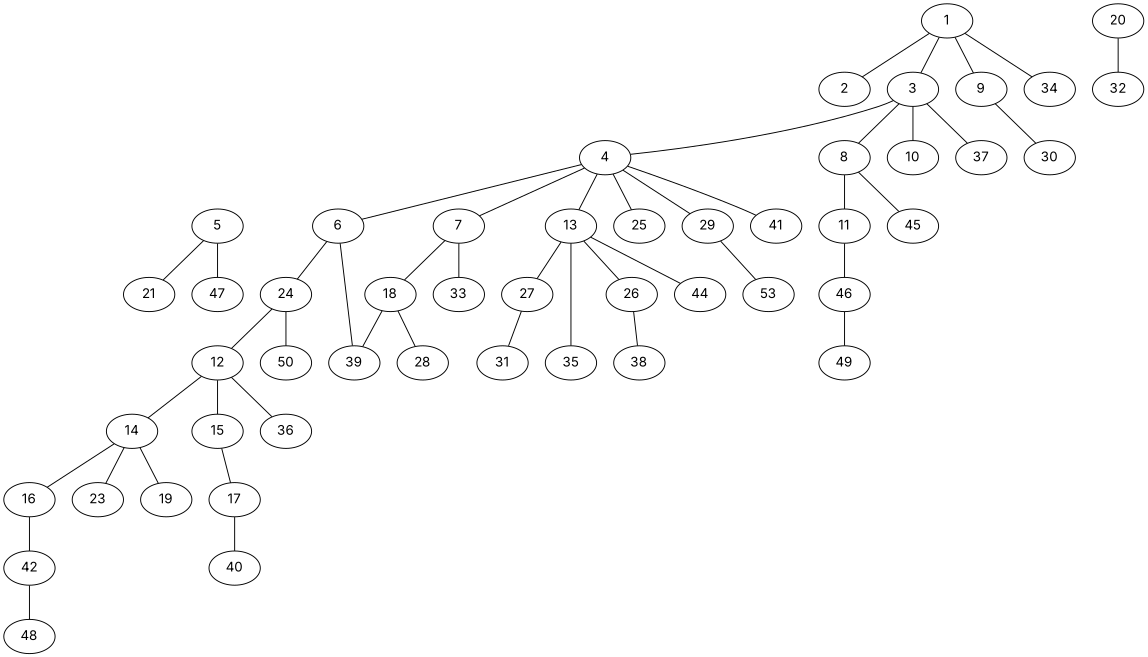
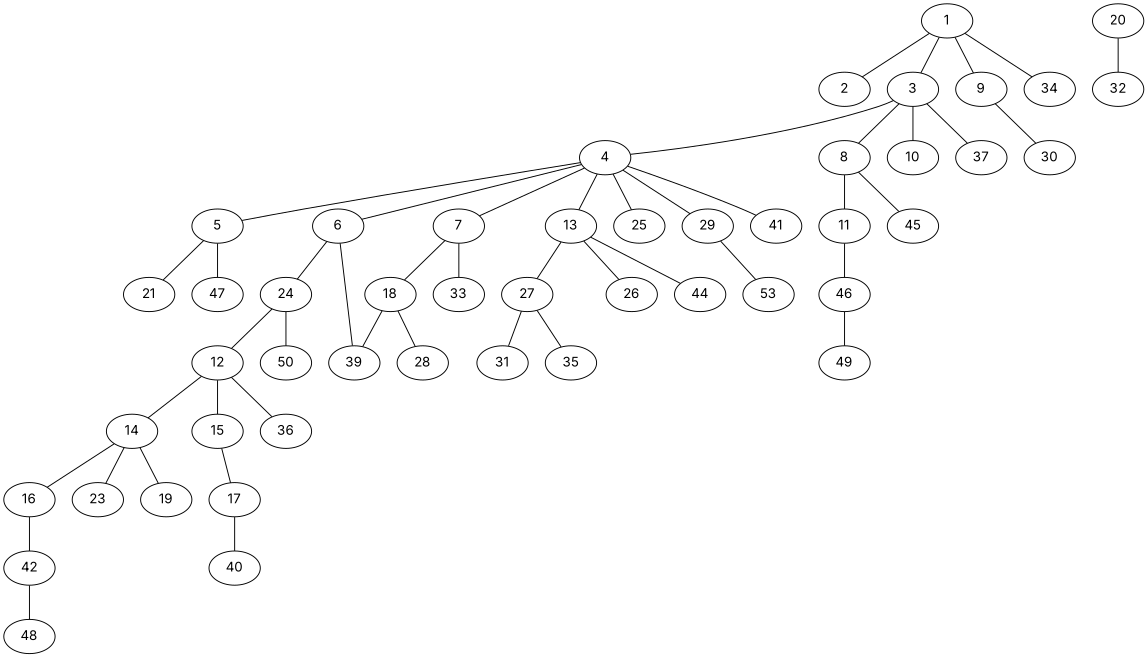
none -> (411, 191)
(571, 294) -> (549, 329)
(639, 363) -> none
